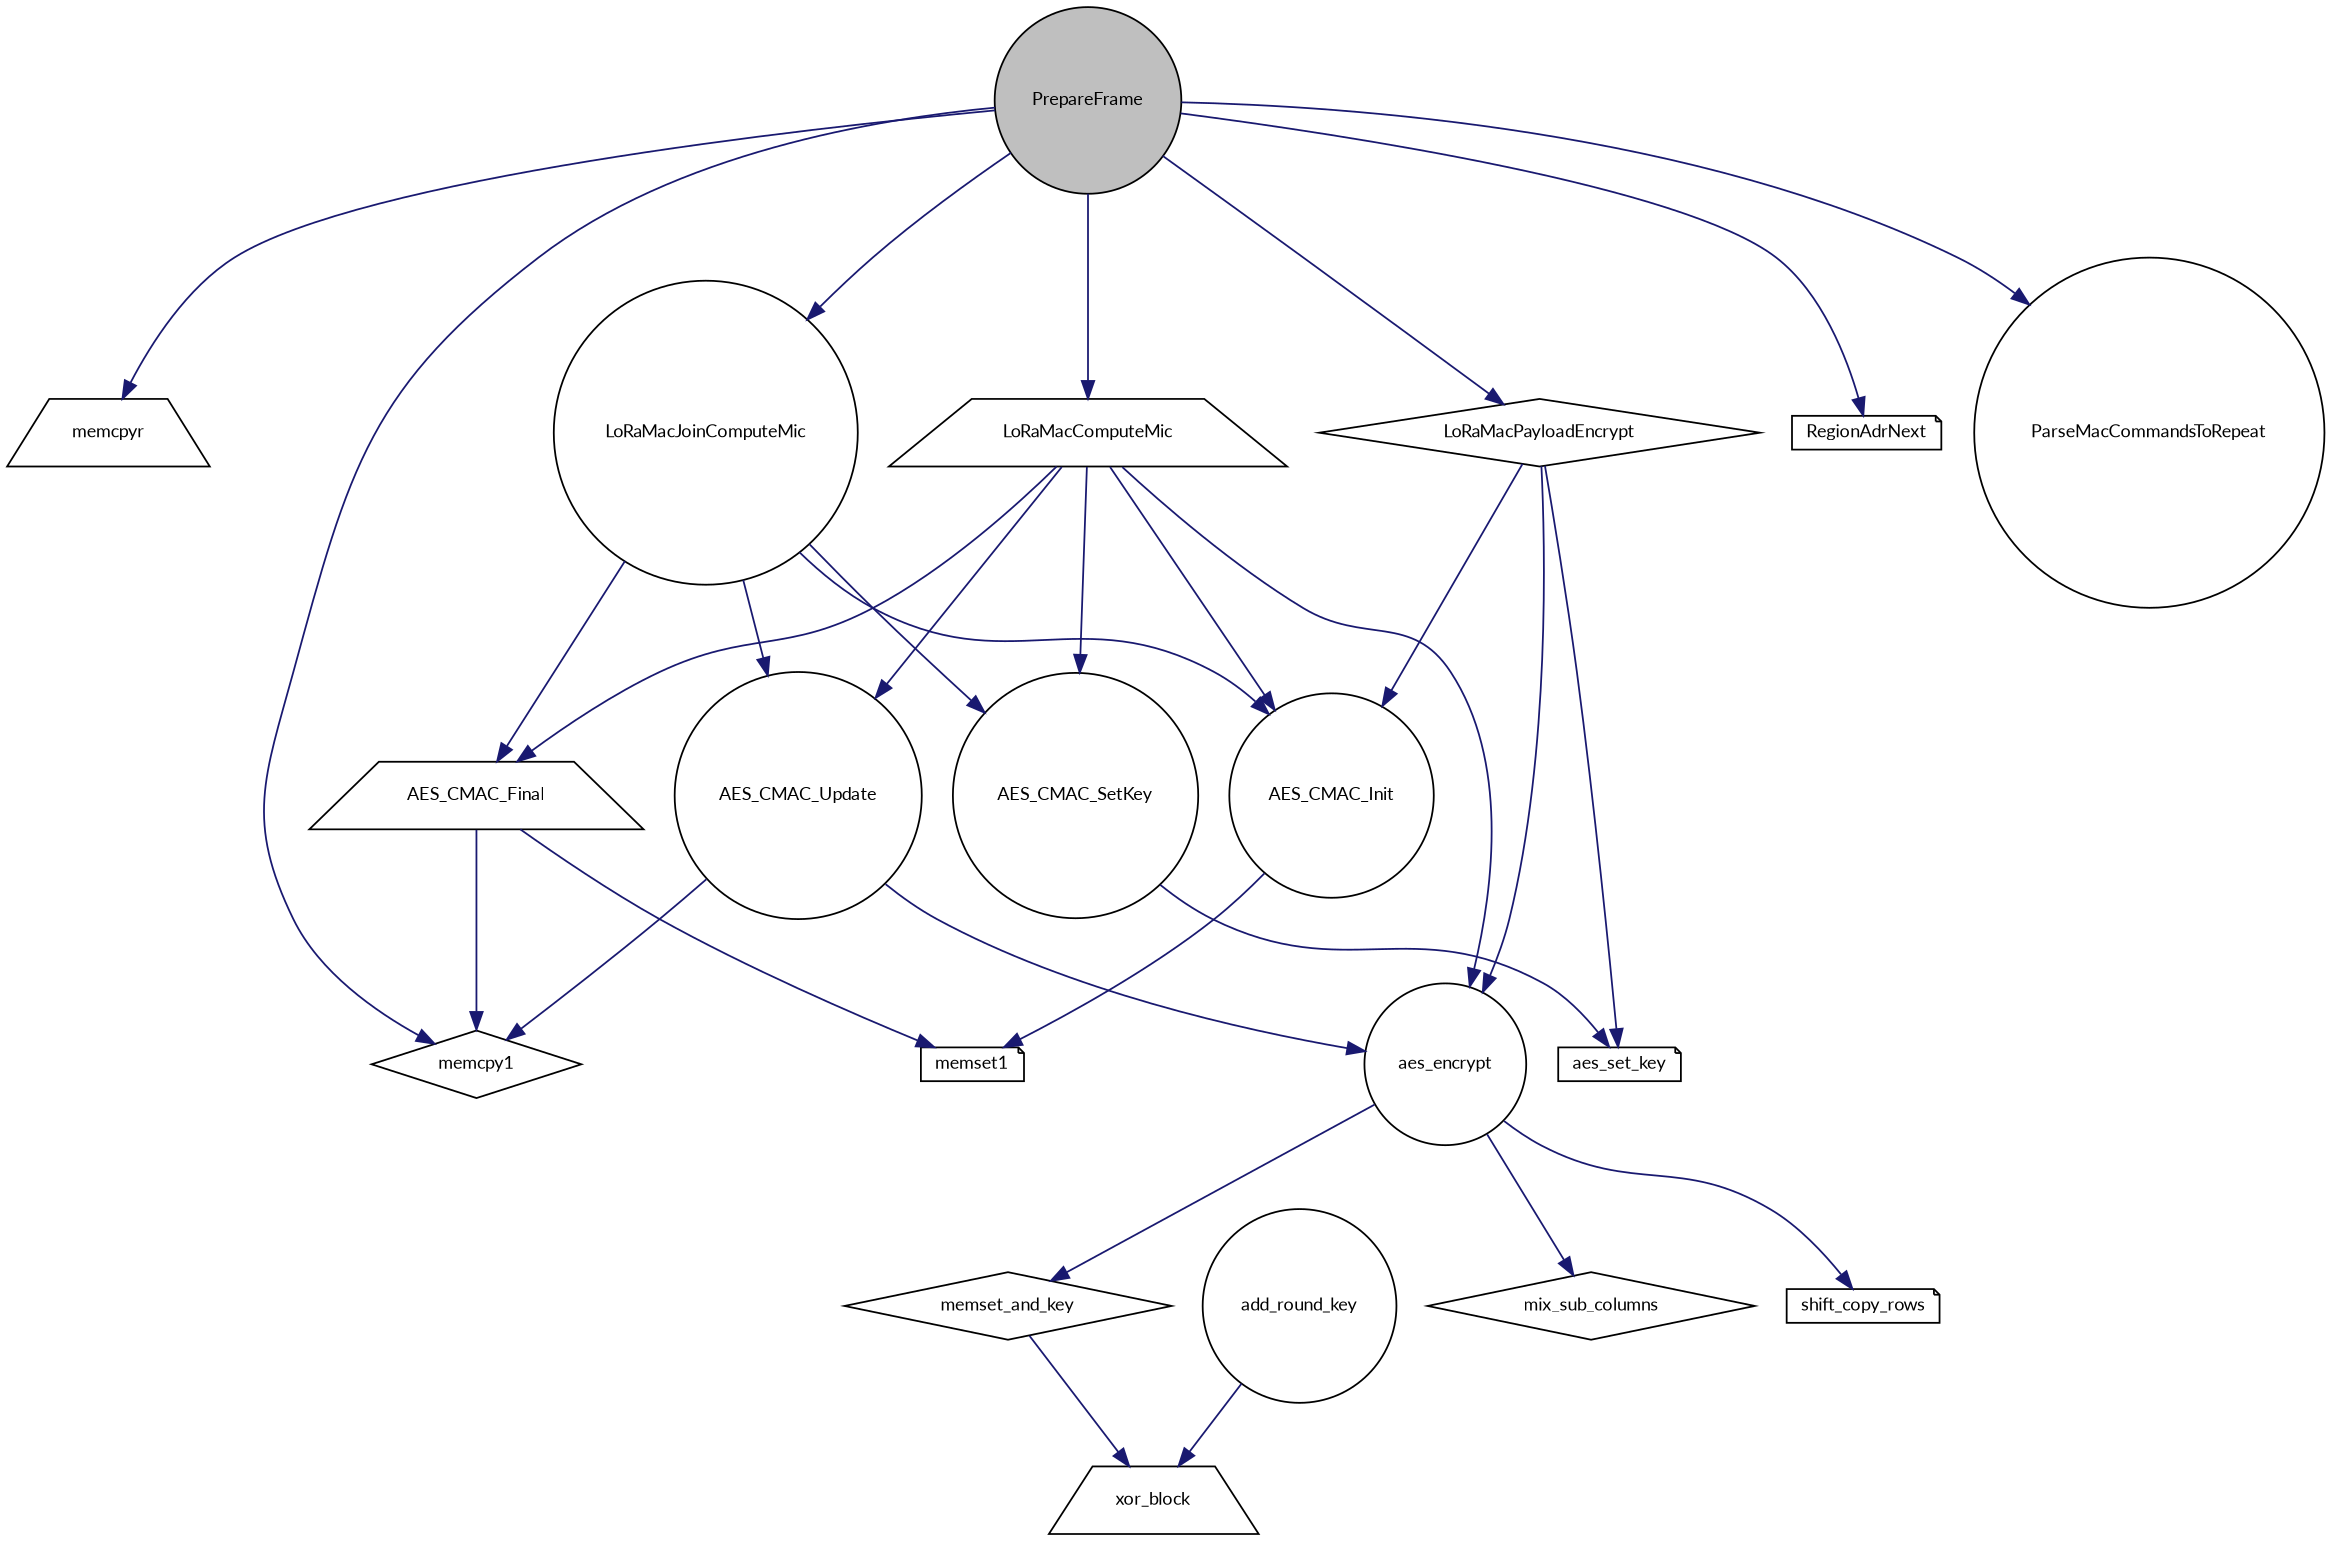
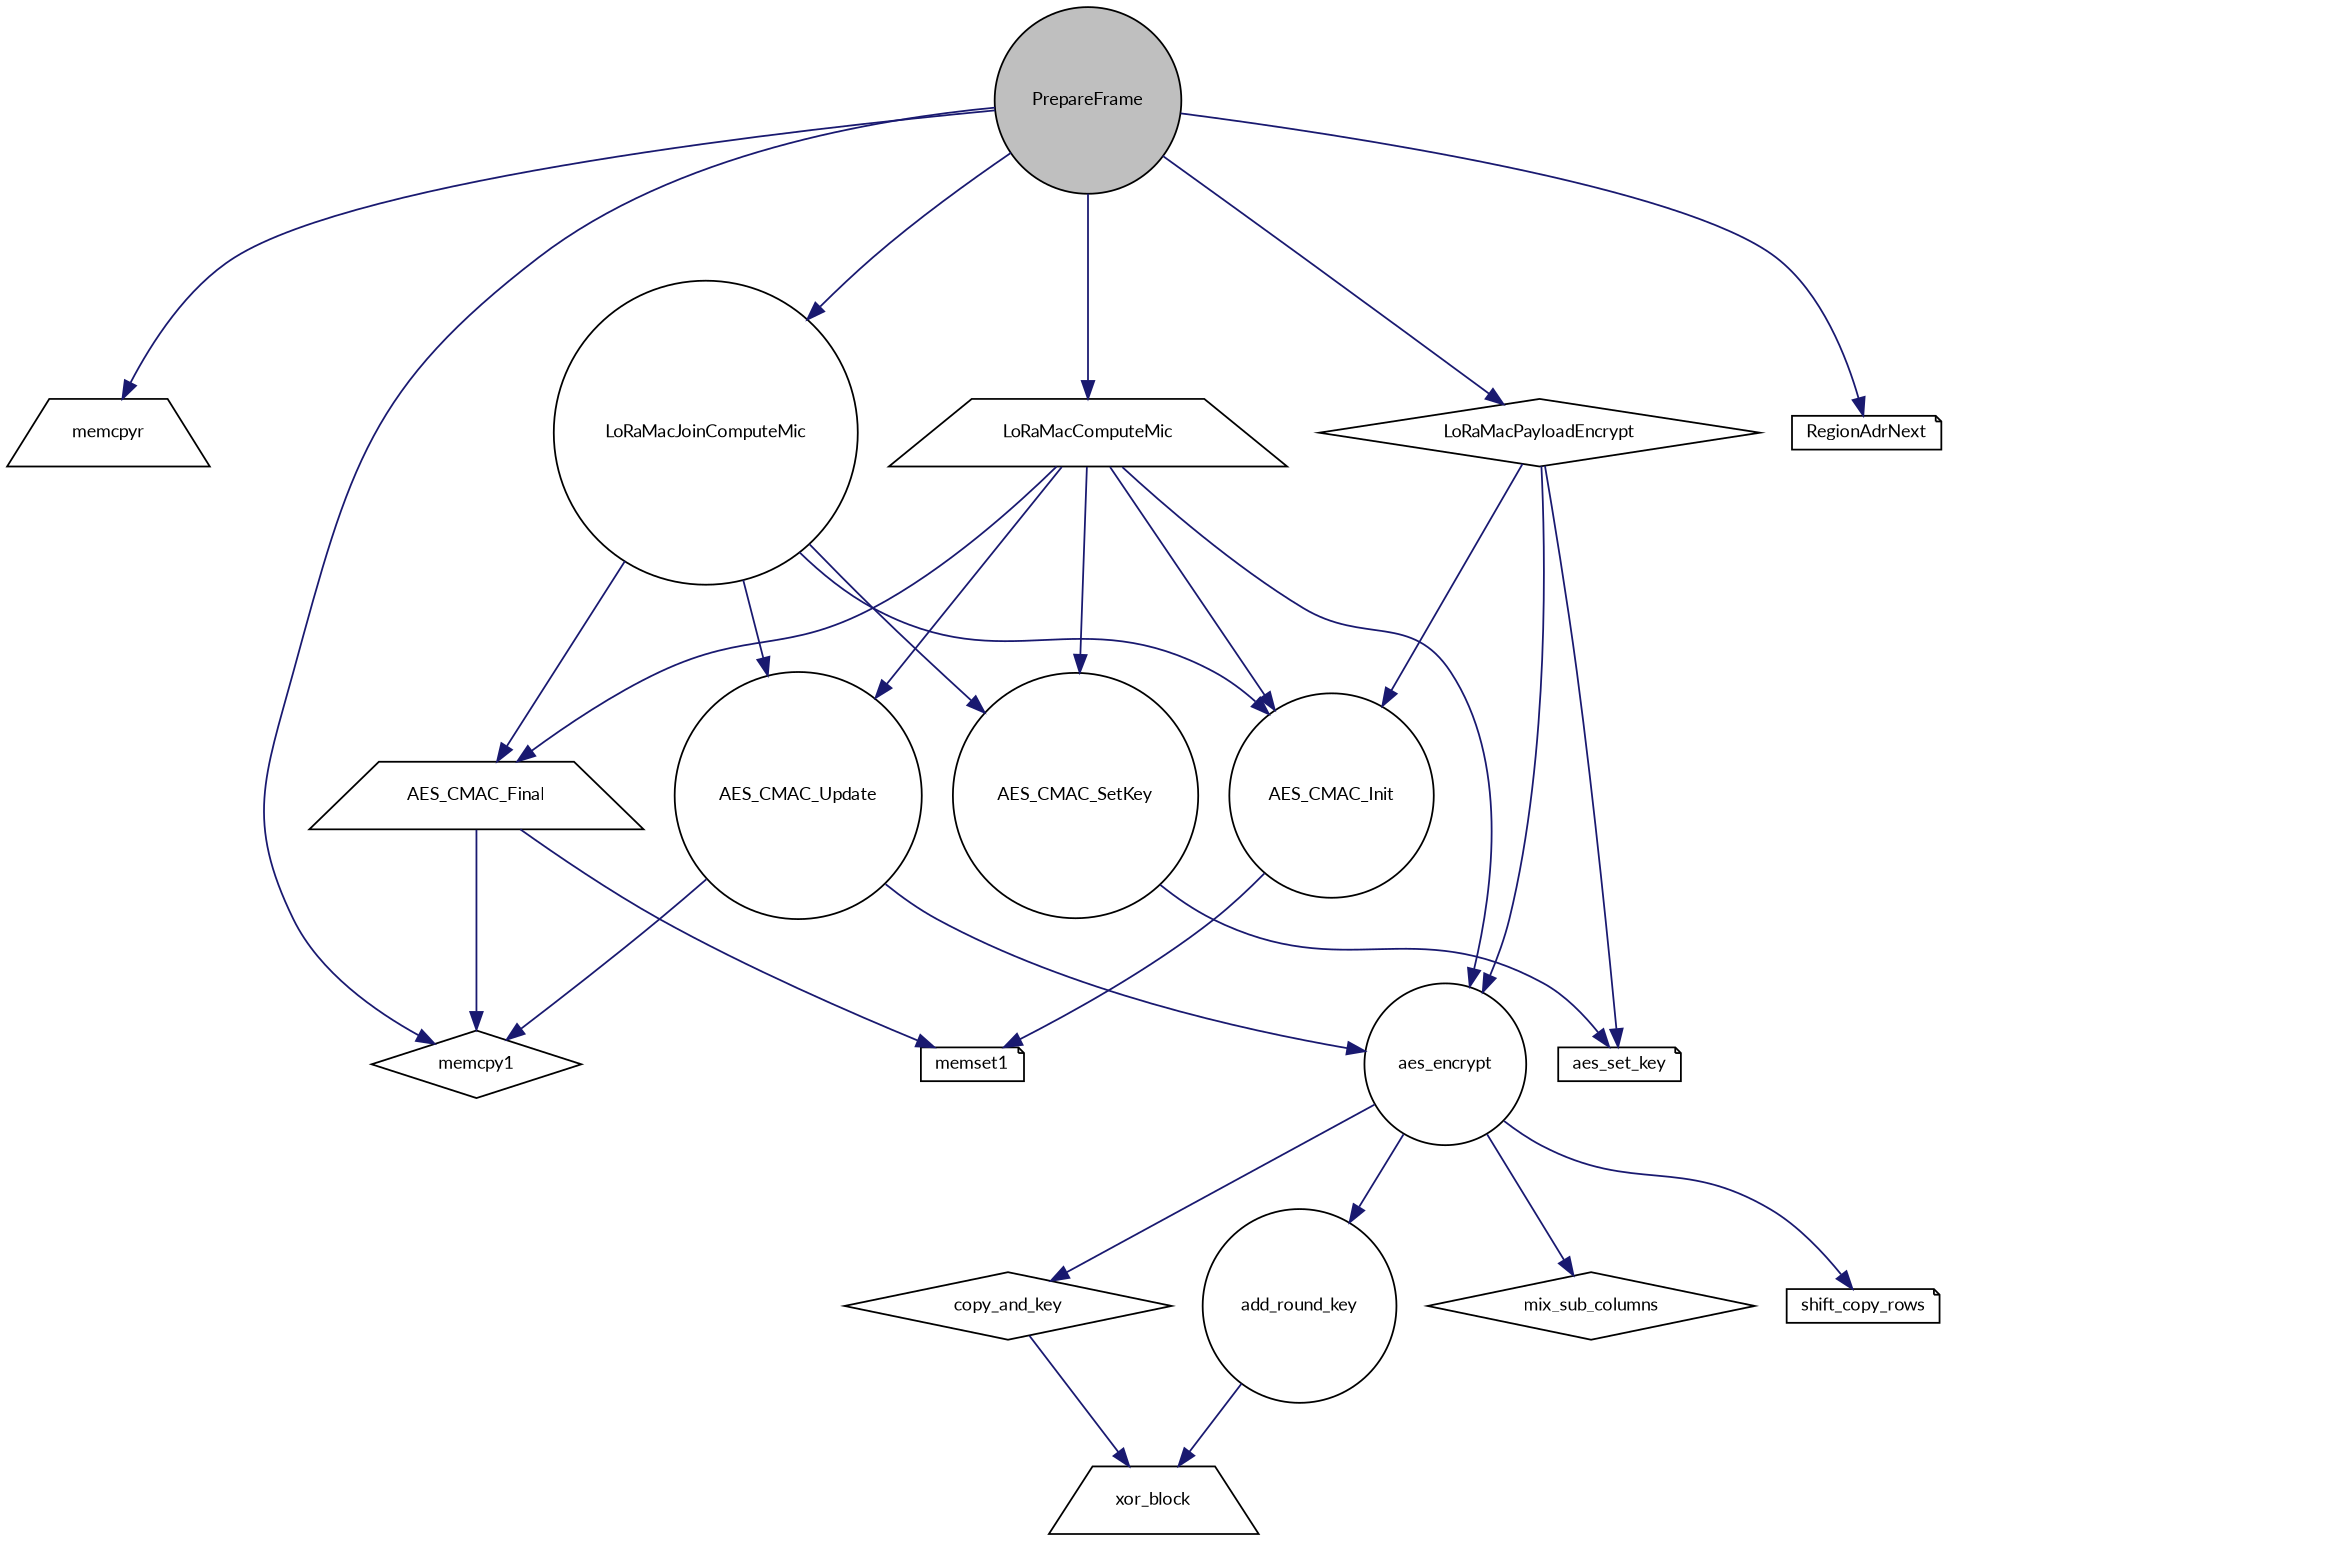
(2149, 433) -> none
none -> (1381, 1170)
(1008, 1306) -> (1008, 1306)
